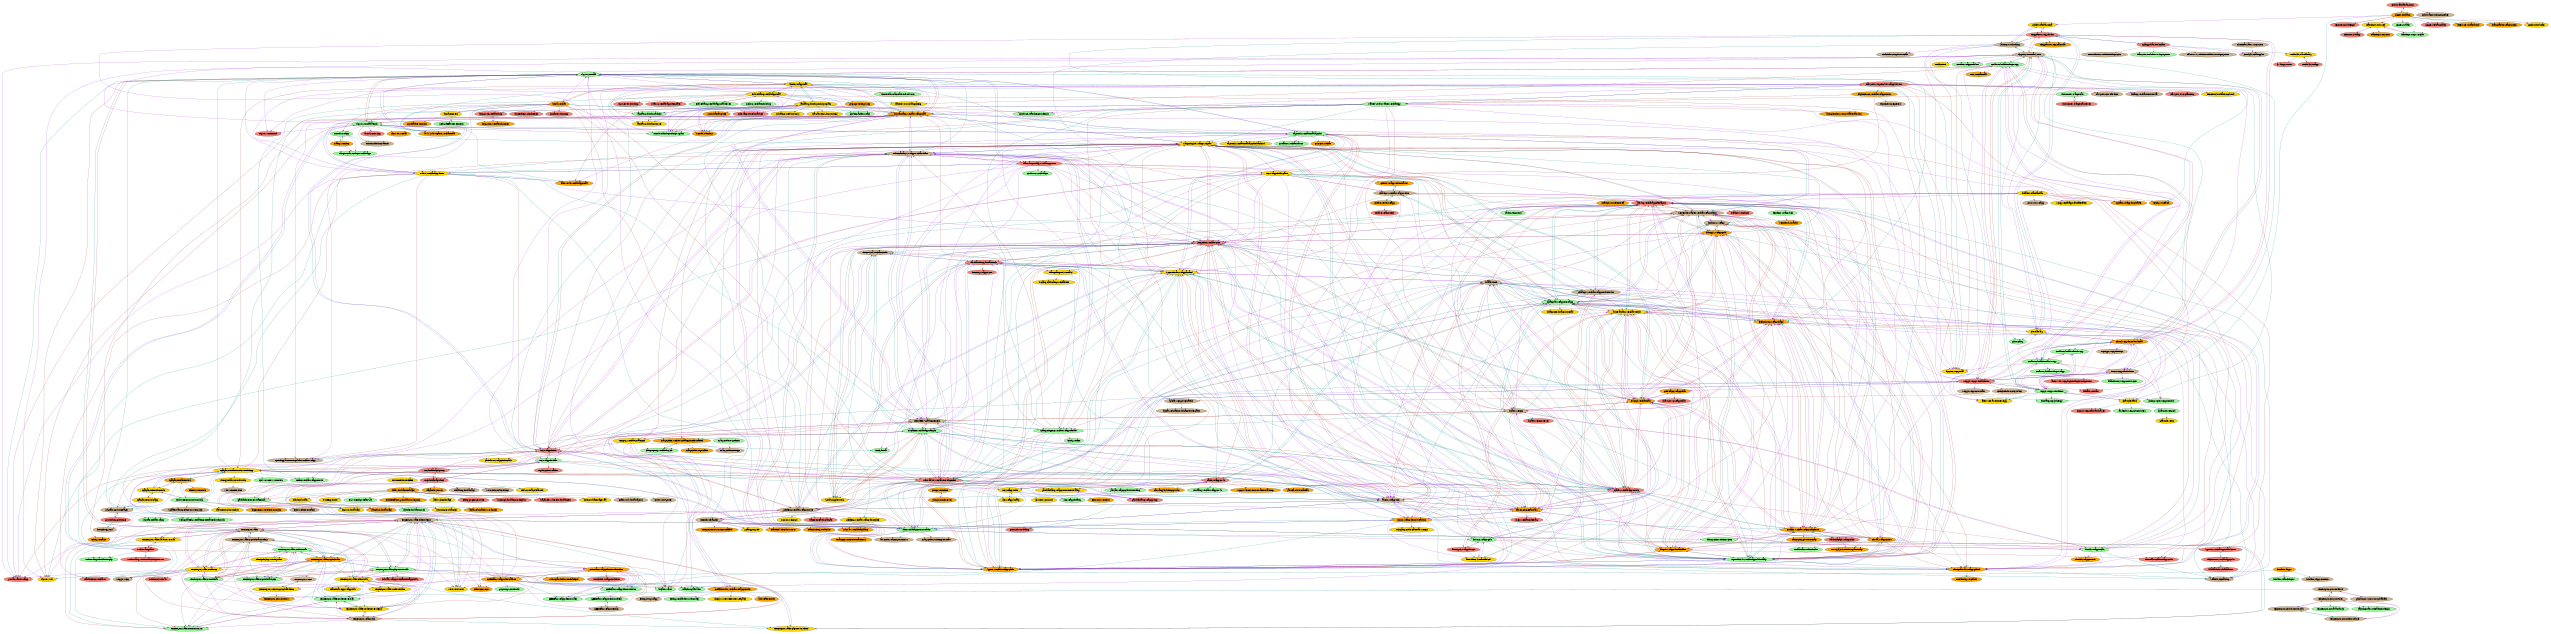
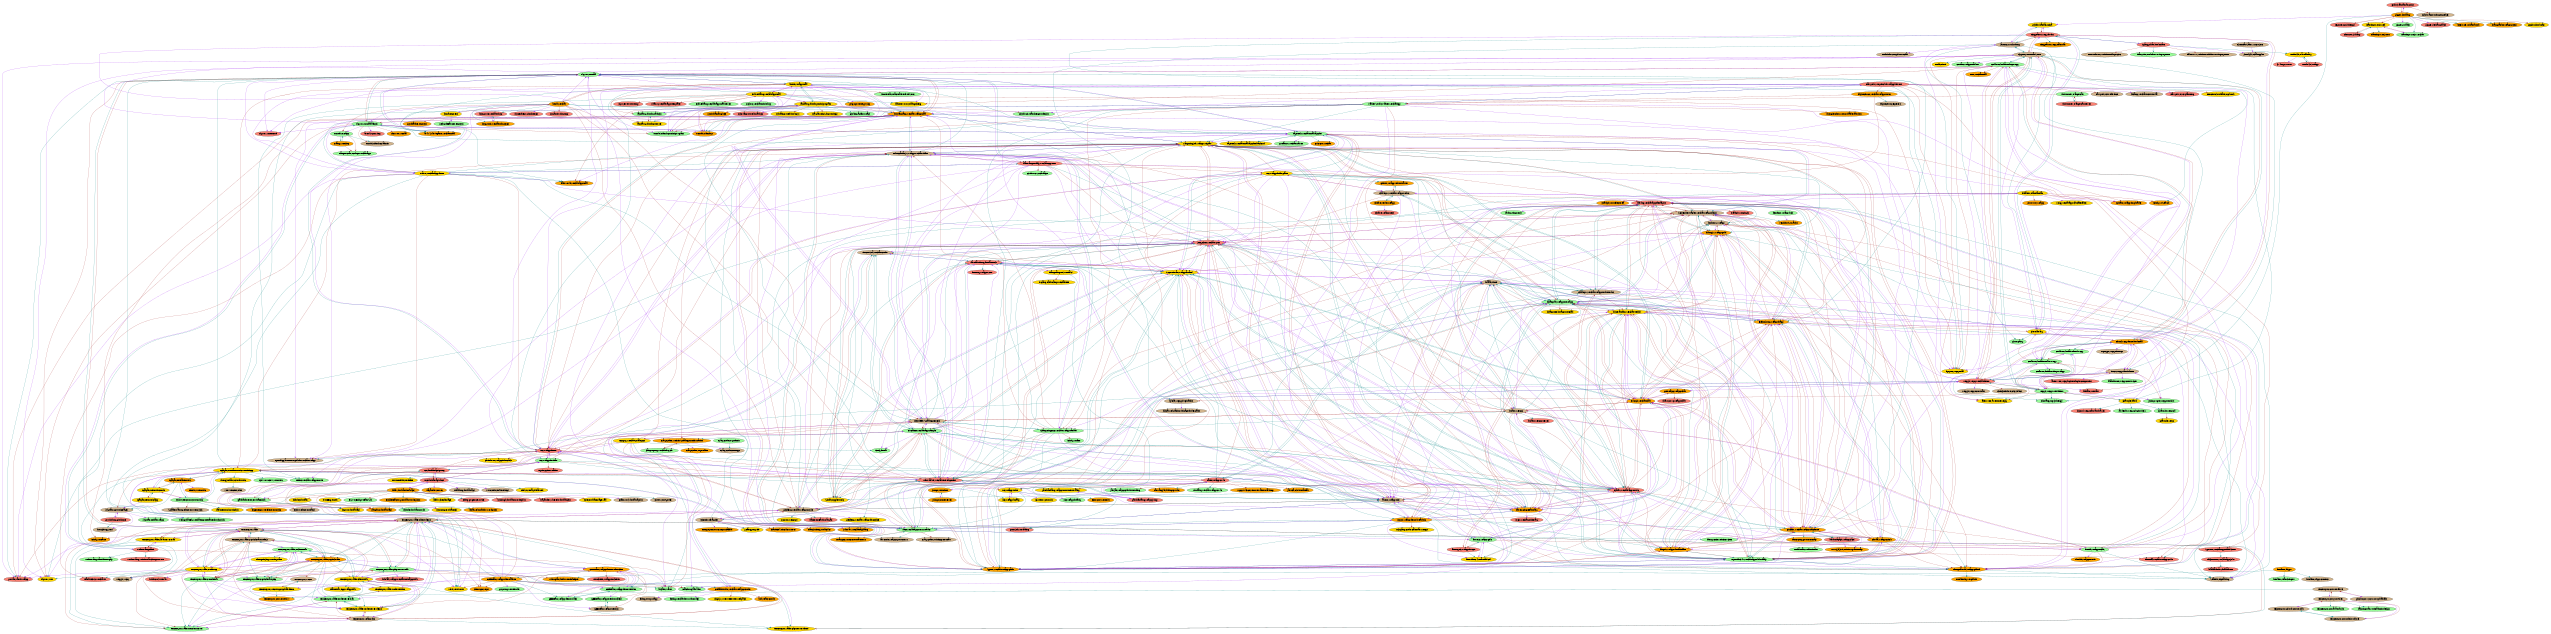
(2035, 203) -> (2035, 203)
